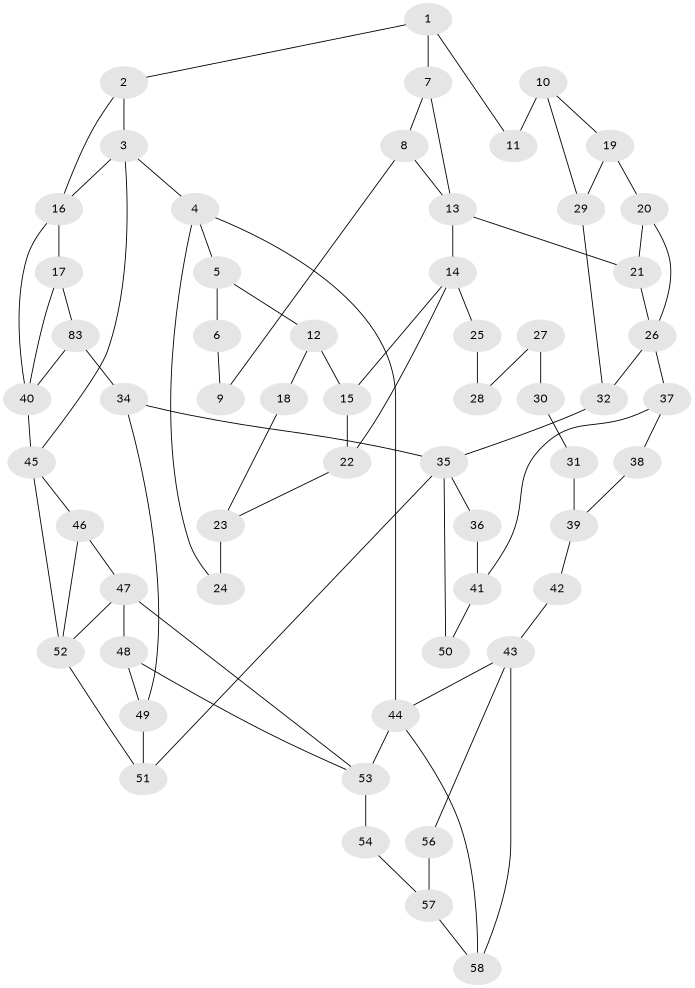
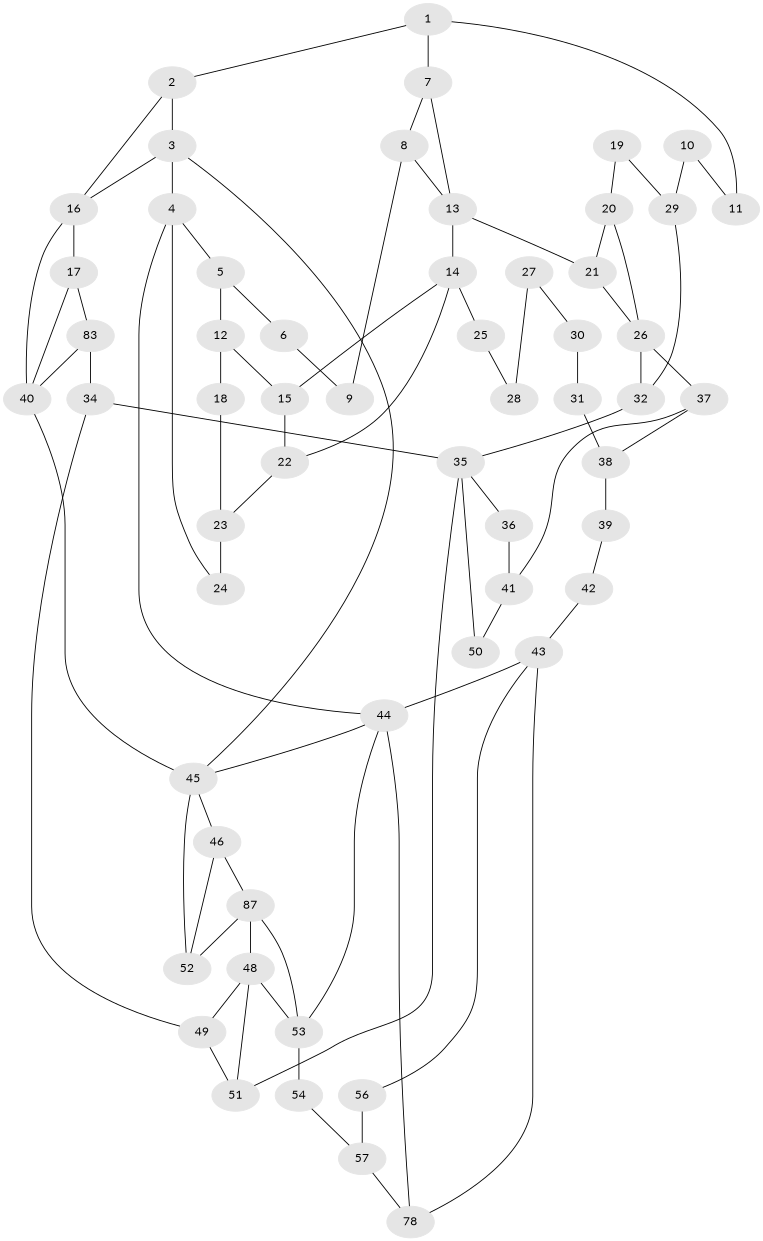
(577, 114) -> none
(574, 494) -> (595, 438)
(124, 589) -> (251, 906)
(101, 716) -> (243, 1032)
none -> (291, 750)
(477, 969) -> (411, 1222)
